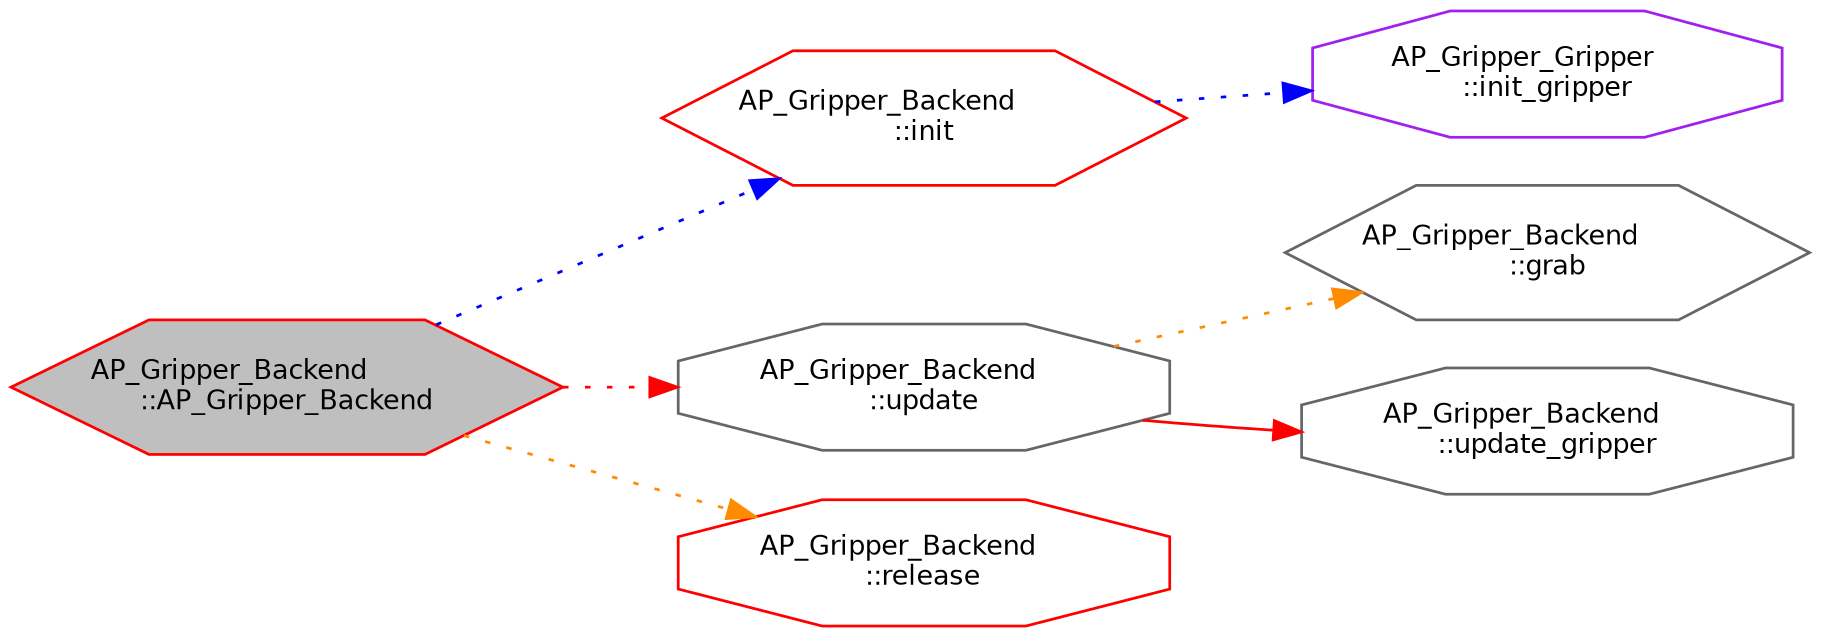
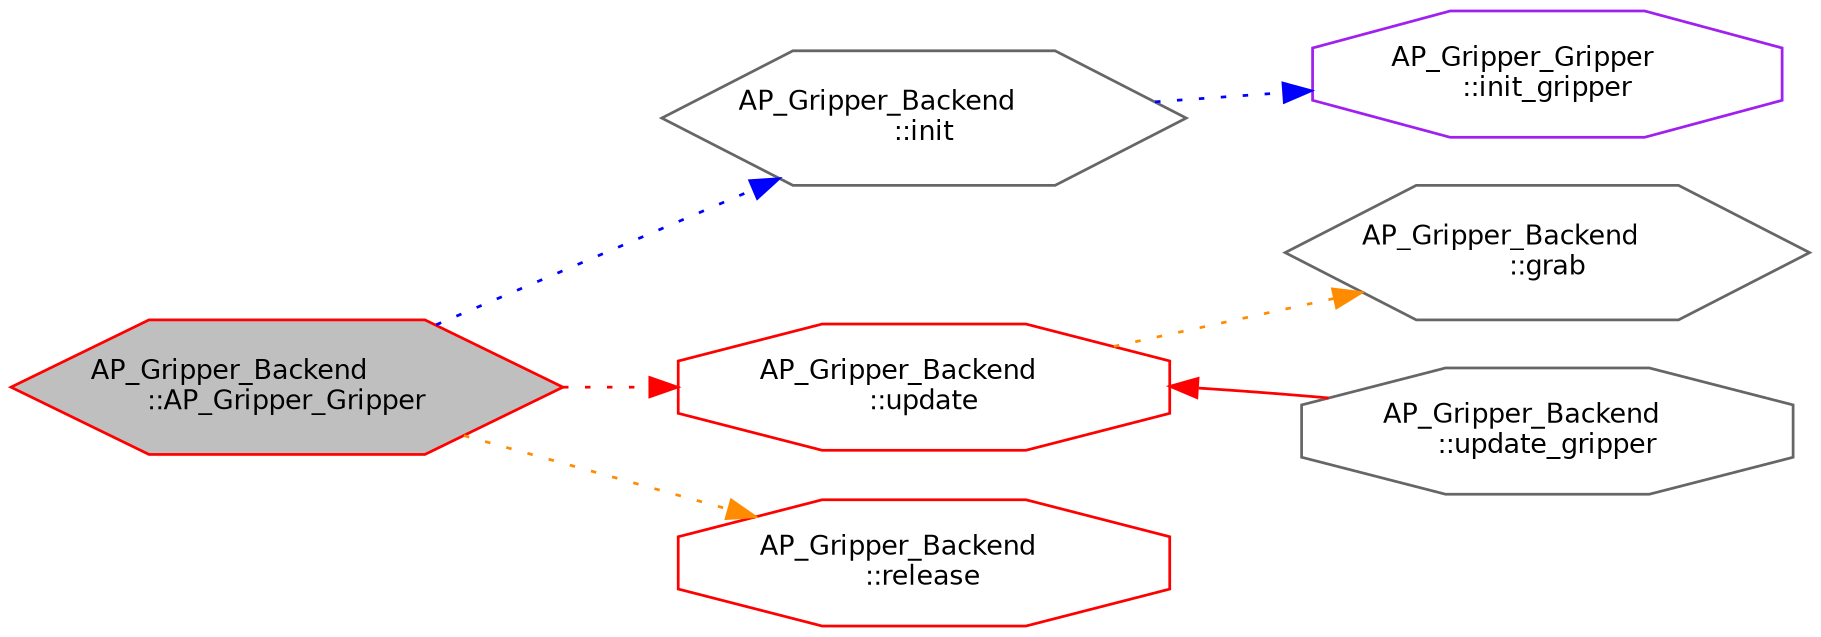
(924, 118) -> (924, 118)
(287, 387) -> (287, 387)
(924, 387) -> (924, 387)
(1208, 426) -> (1264, 393)
